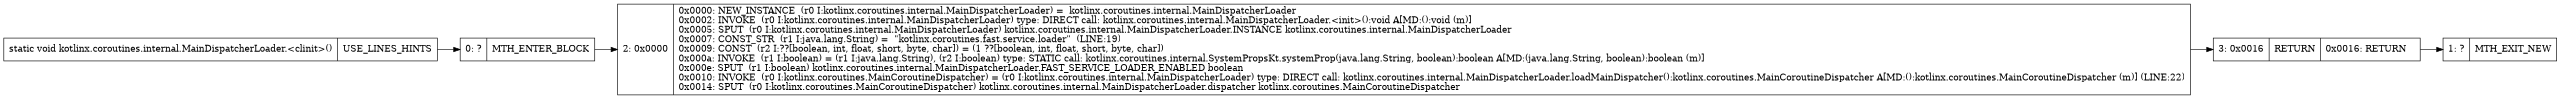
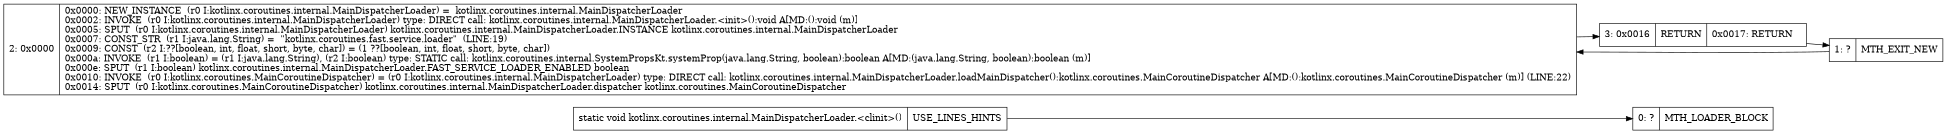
(541, 49) -> (1716, 118)
(2370, 49) -> (1757, 35)
(603, 50) -> (1706, 53)
